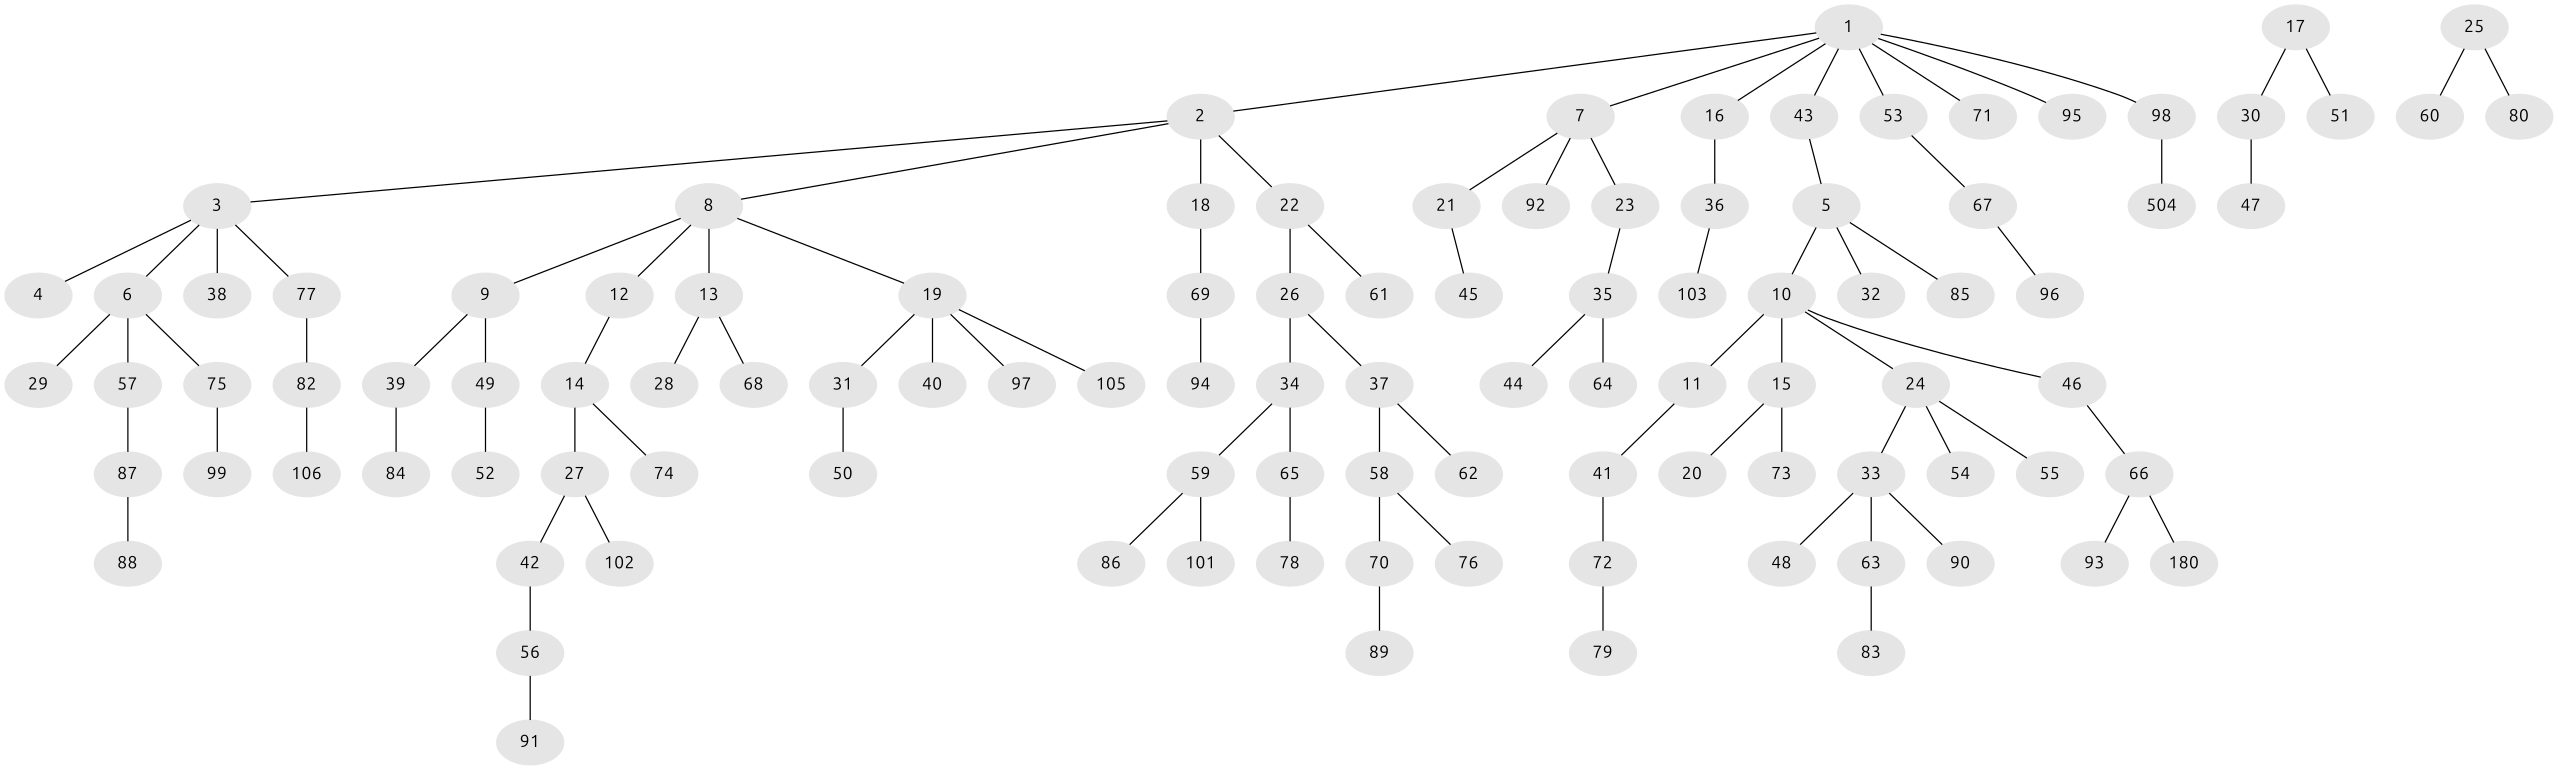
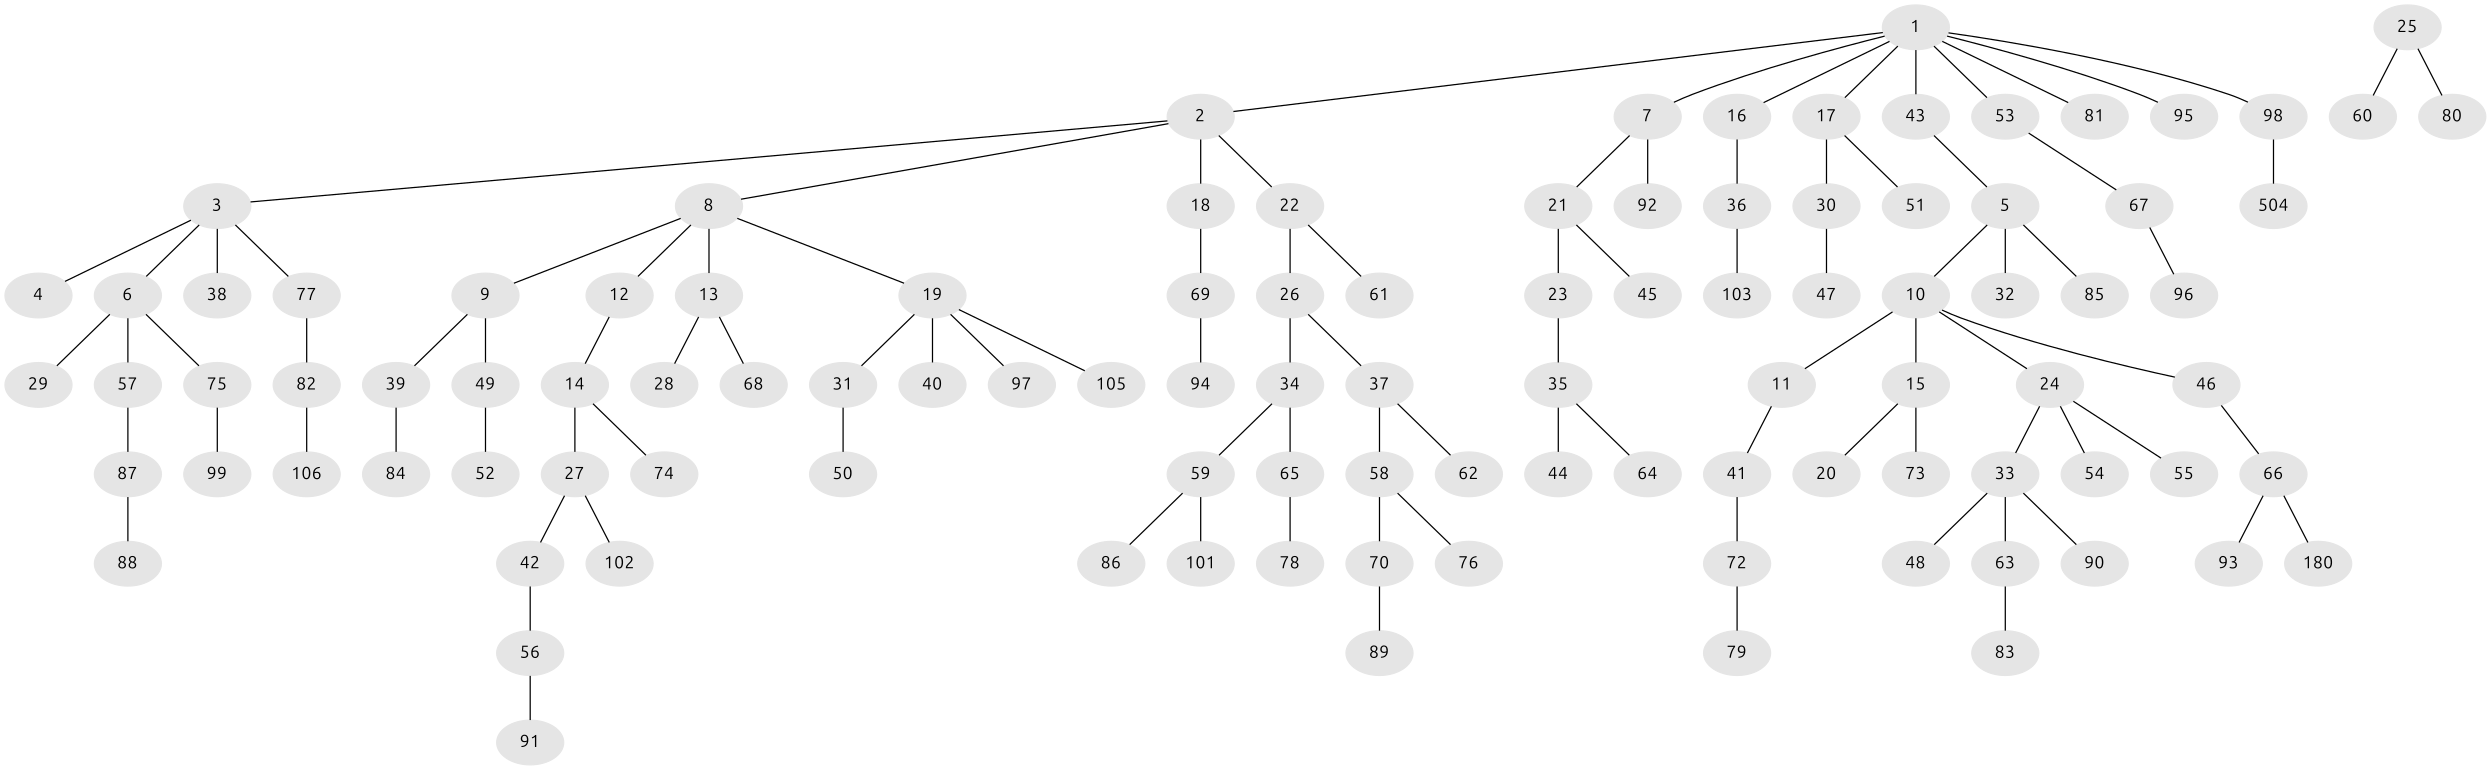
none -> (1871, 72)
(1983, 117) -> (2095, 117)
(1603, 161) -> (1558, 251)
